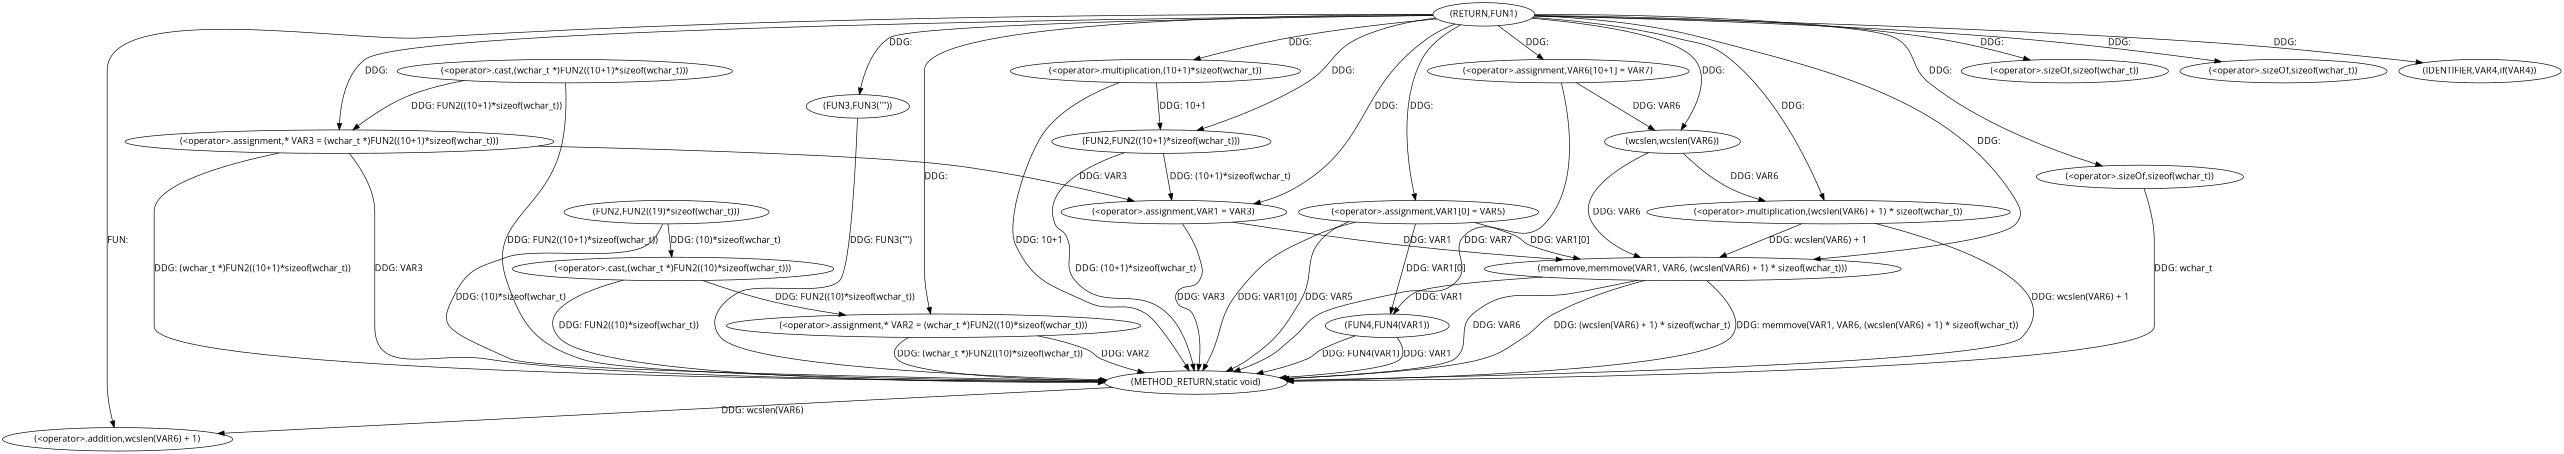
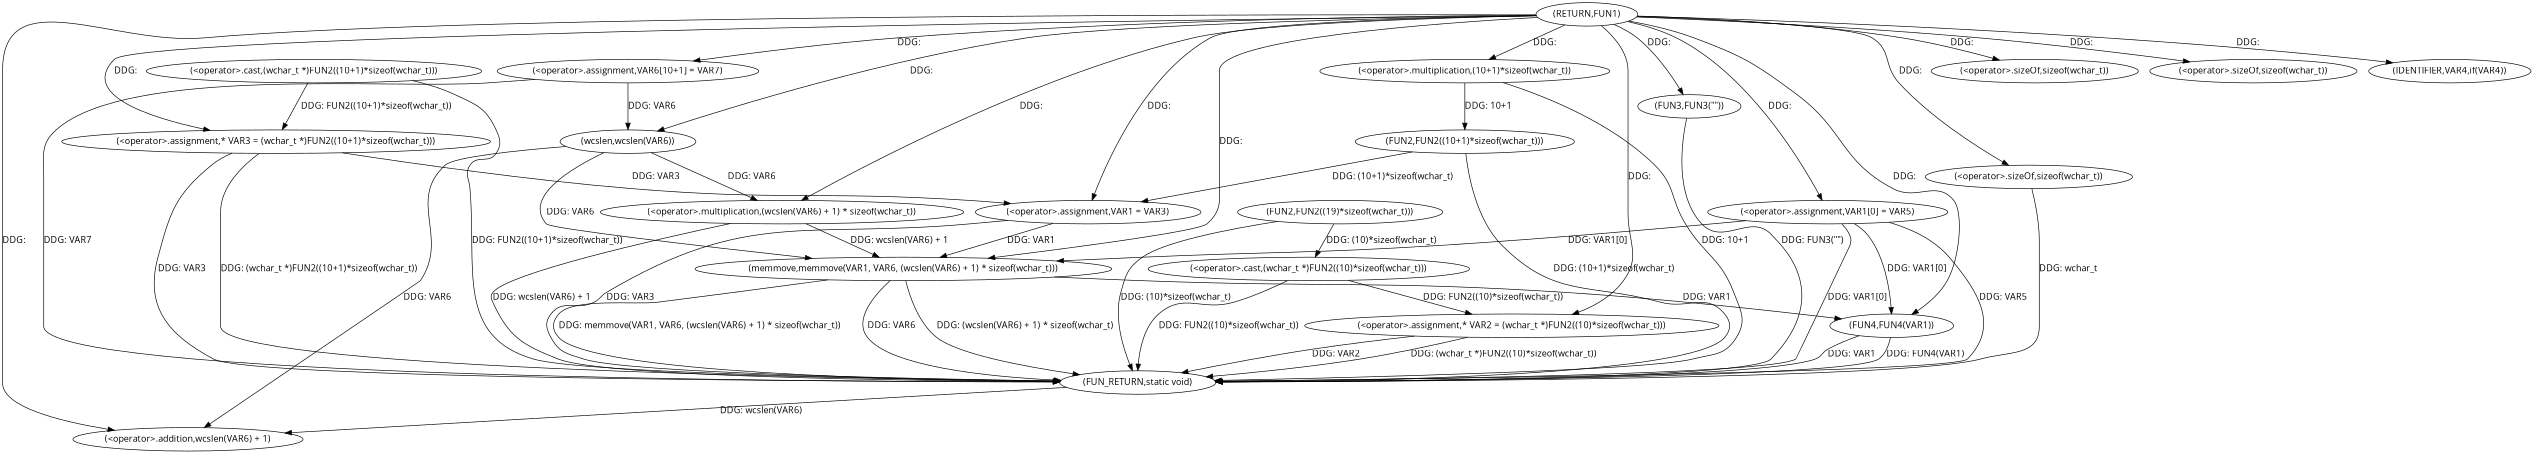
(1321, 72) -> (1844, 146)
(119, 241) -> (16, 241)
none -> (417, 283)
(1196, 383) -> (1138, 383)
